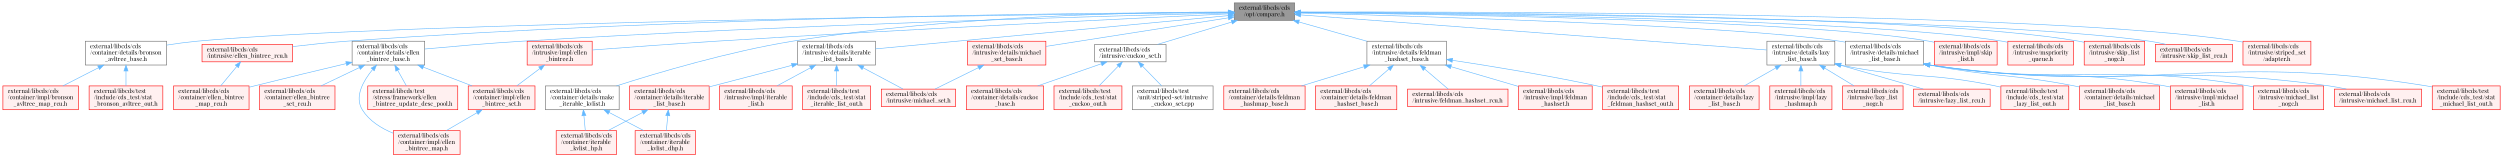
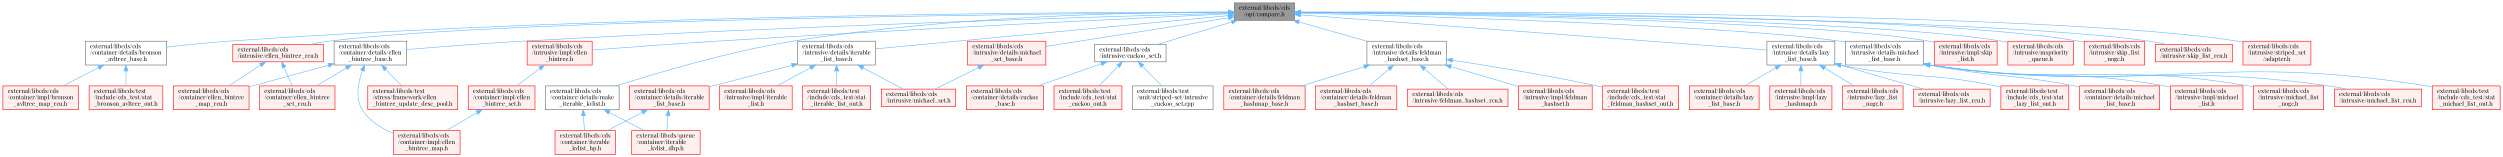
(448, 77) -> none
none -> (290, 80)
(665, 143) -> (666, 143)
